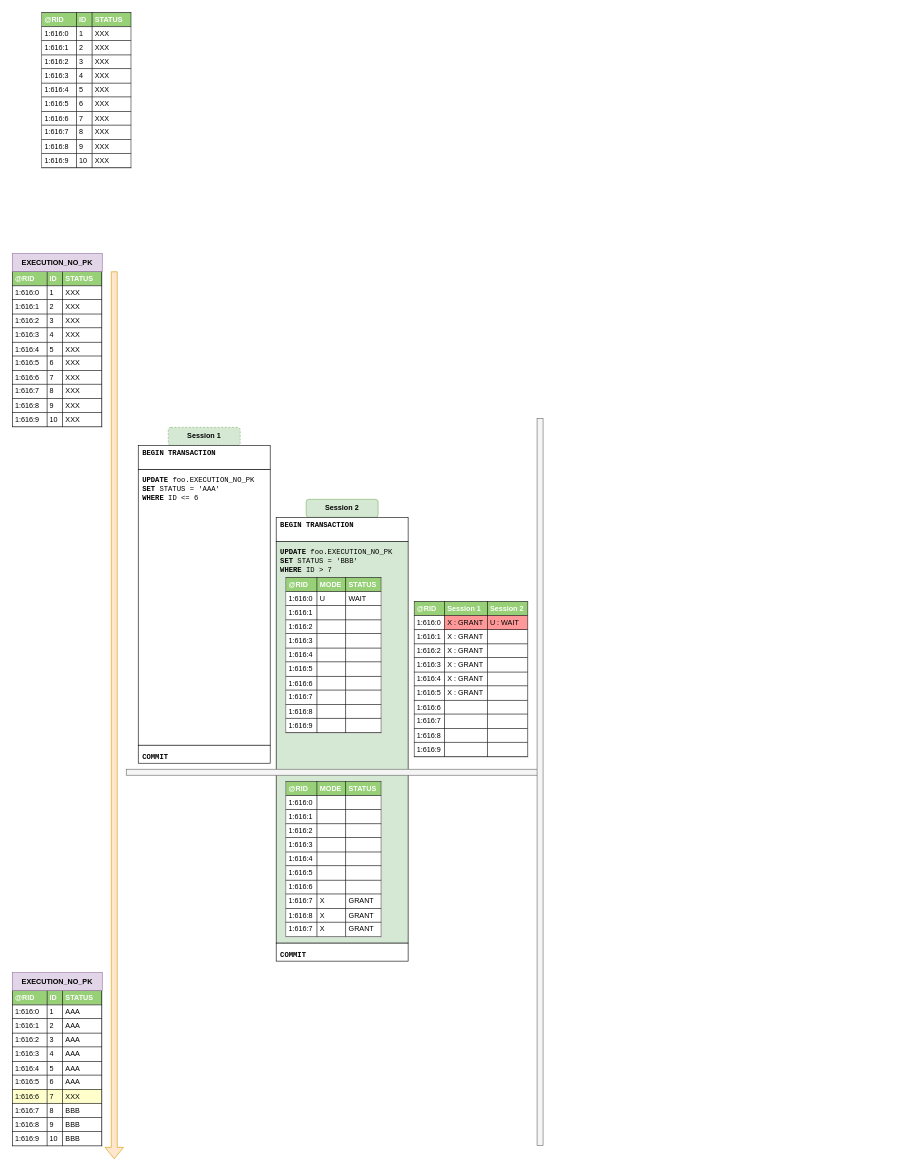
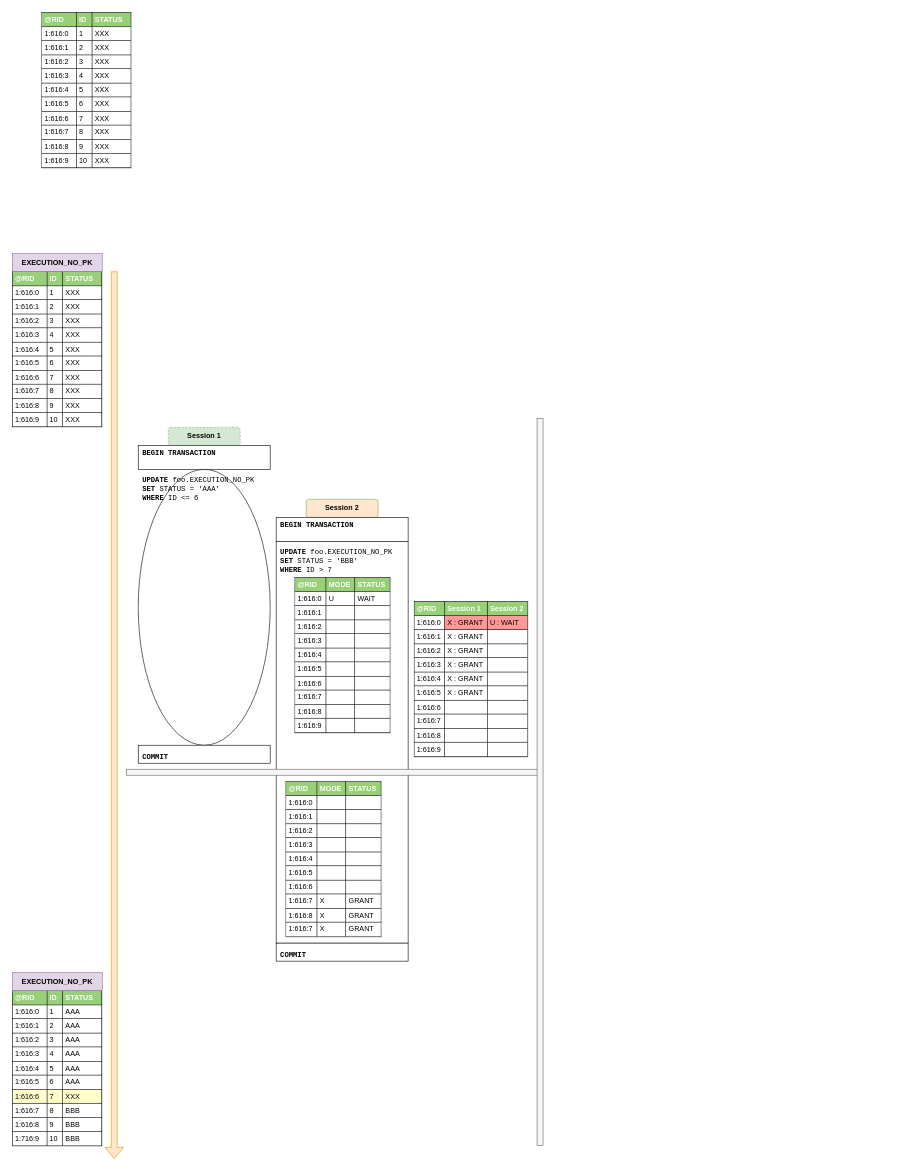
(342, 509) -> (342, 509)
(204, 608) -> (204, 608)
(334, 656) -> (343, 656)
(342, 743) -> (342, 743)
(36, 1077) -> (36, 1077)
